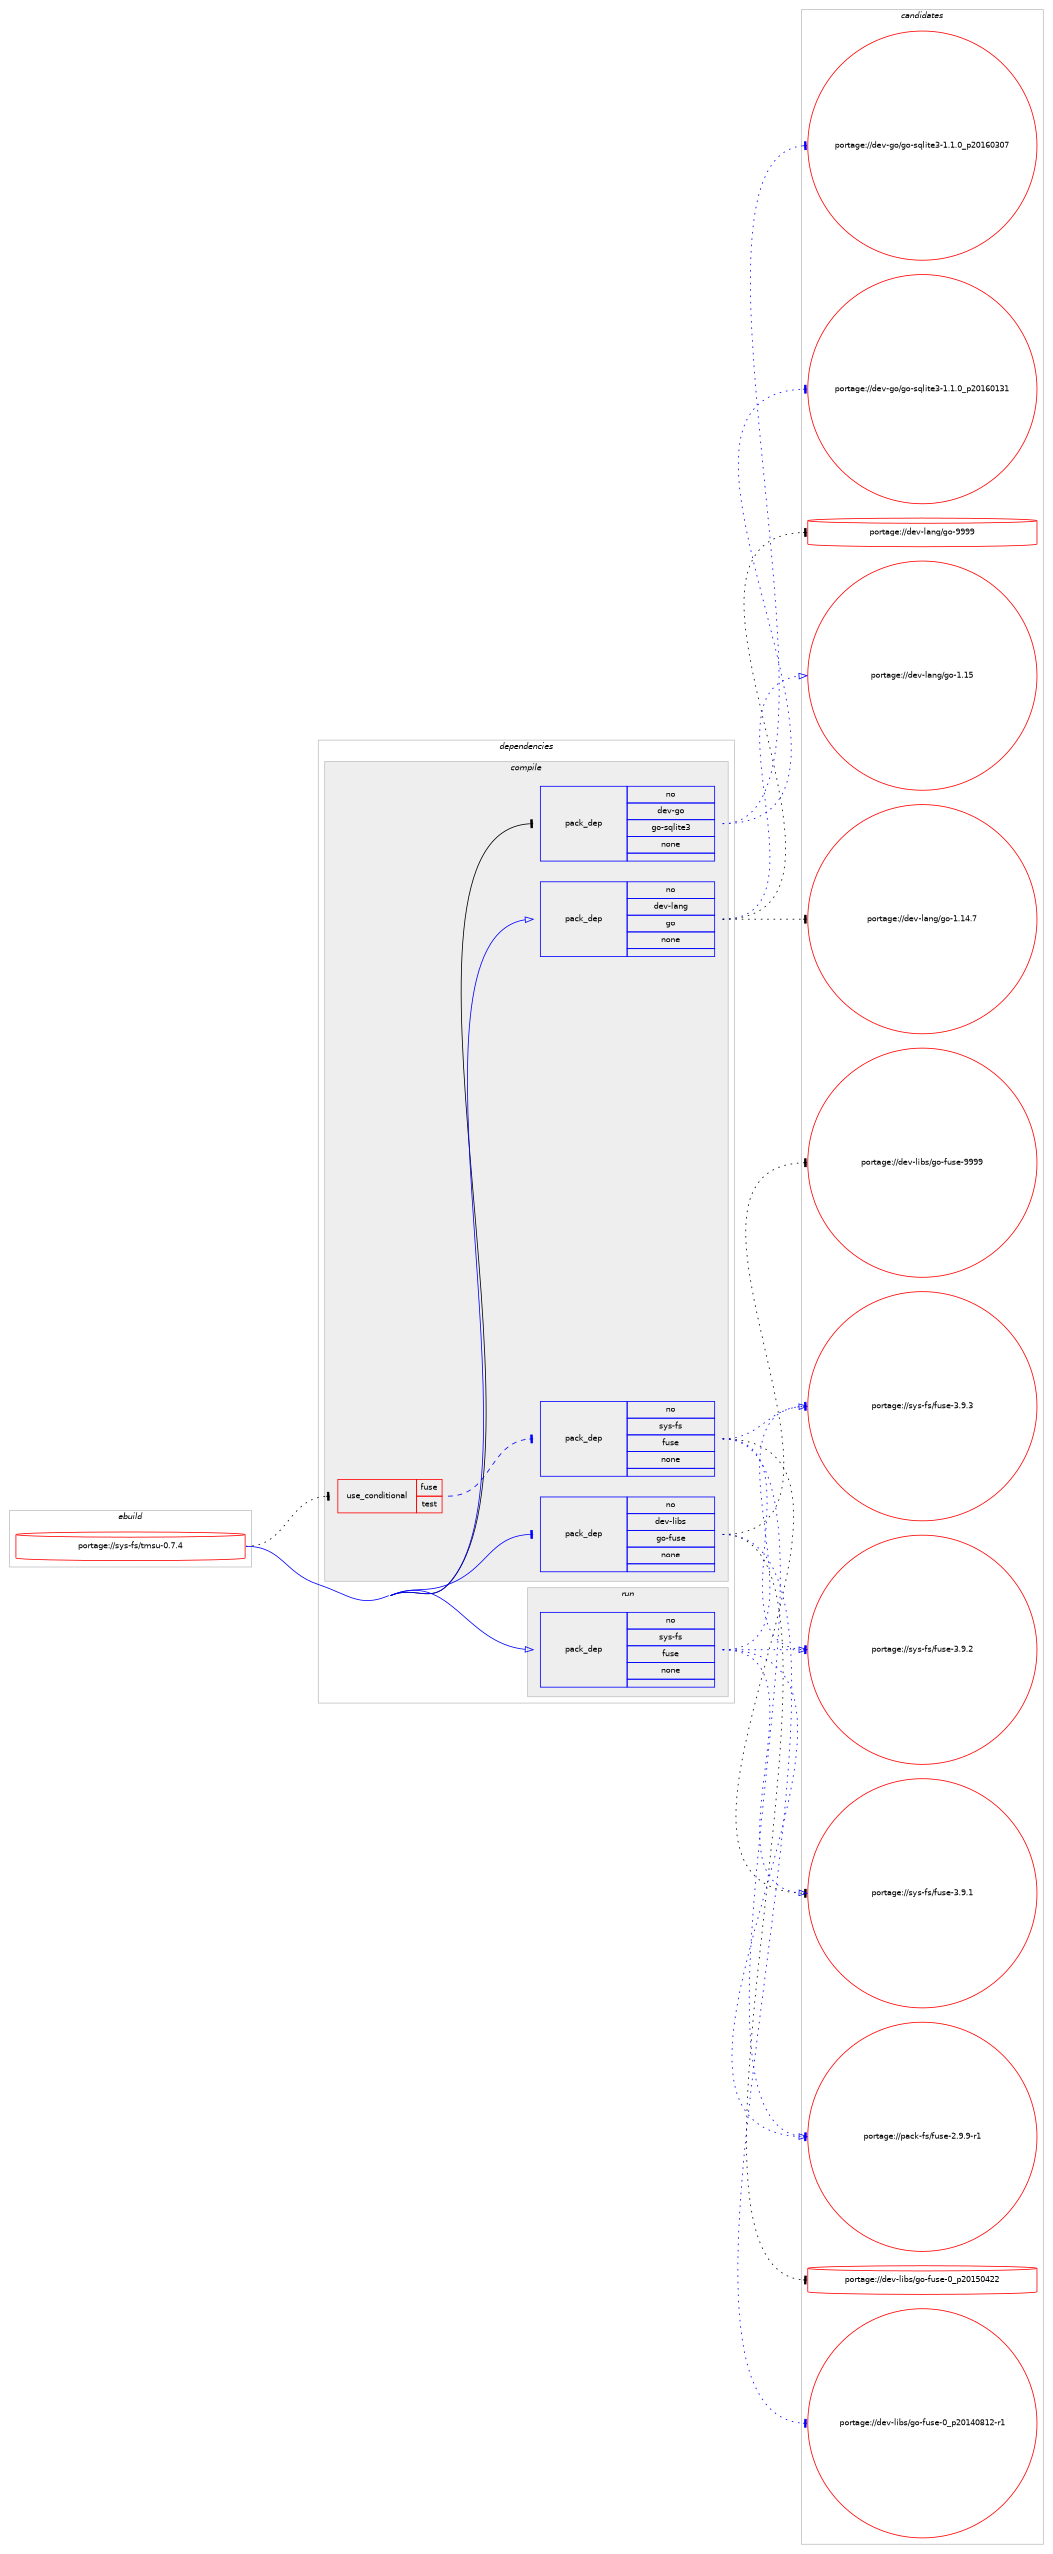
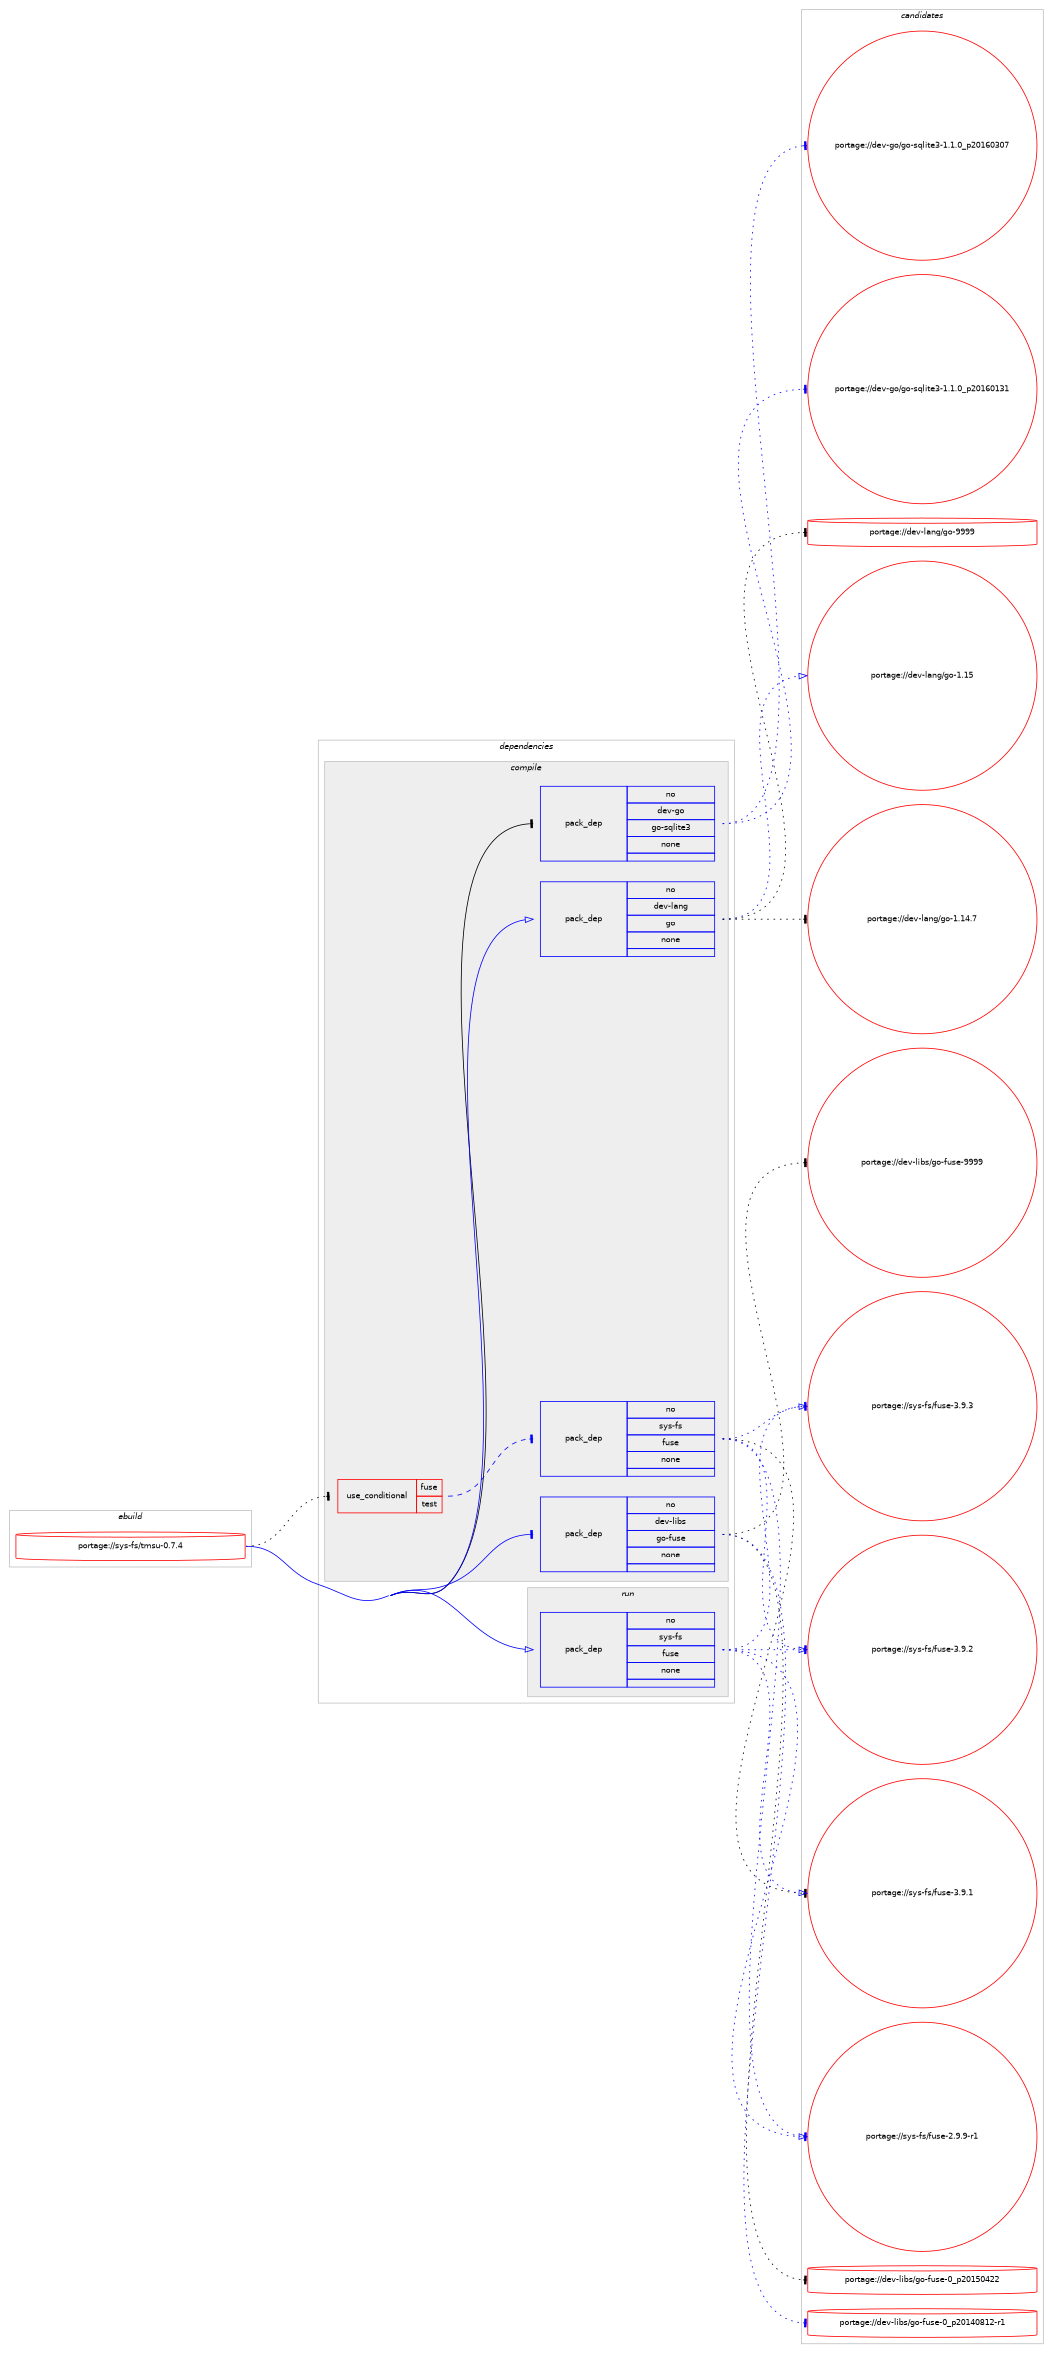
(922, 2137) -> (922, 2137)
(922, 2423) -> (922, 2323)
